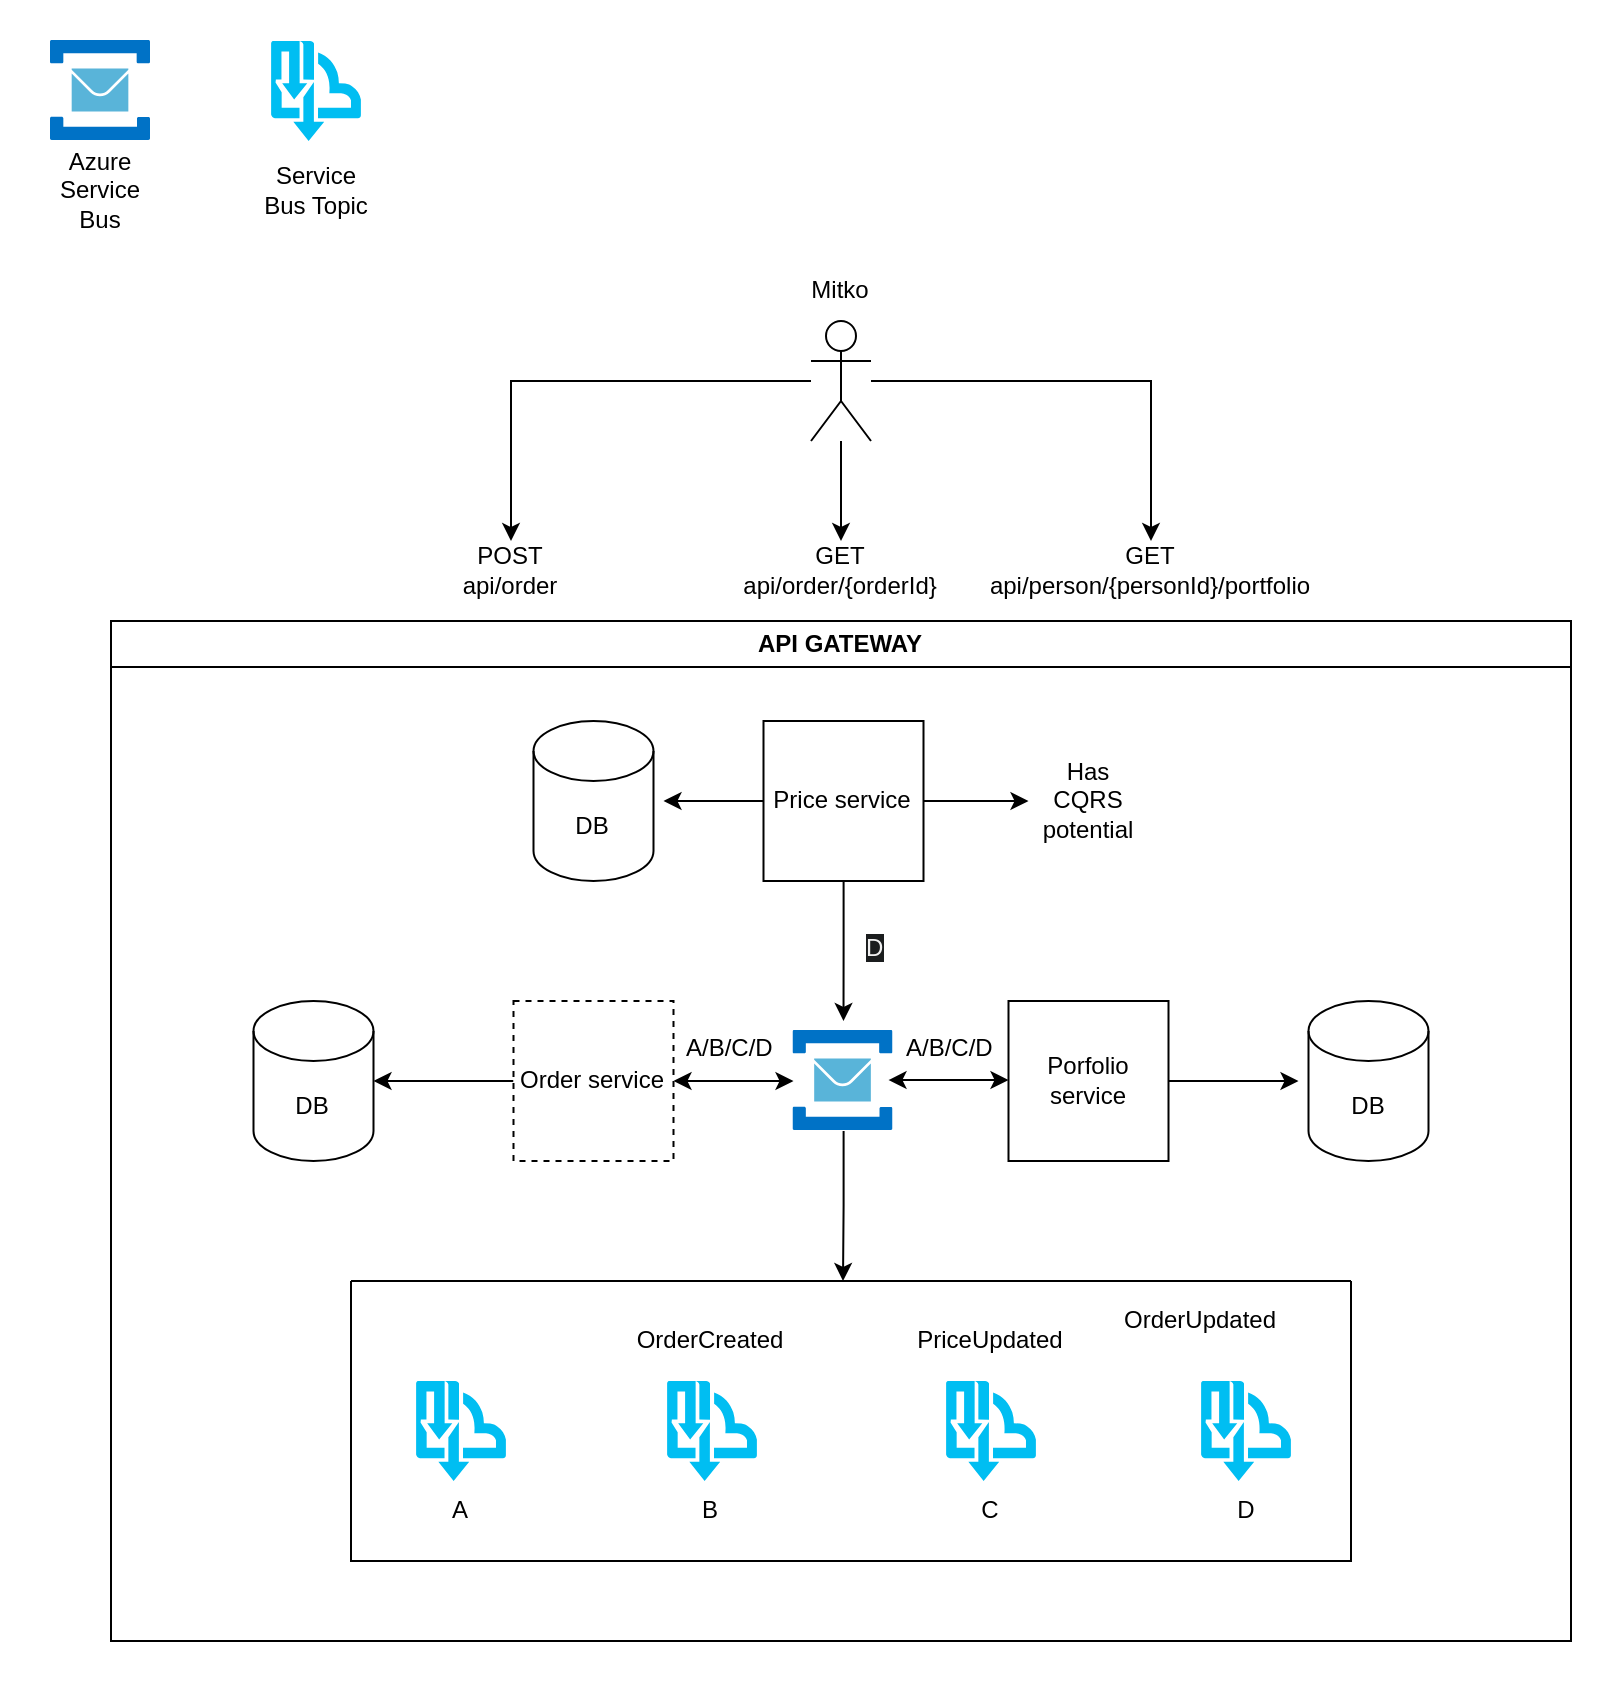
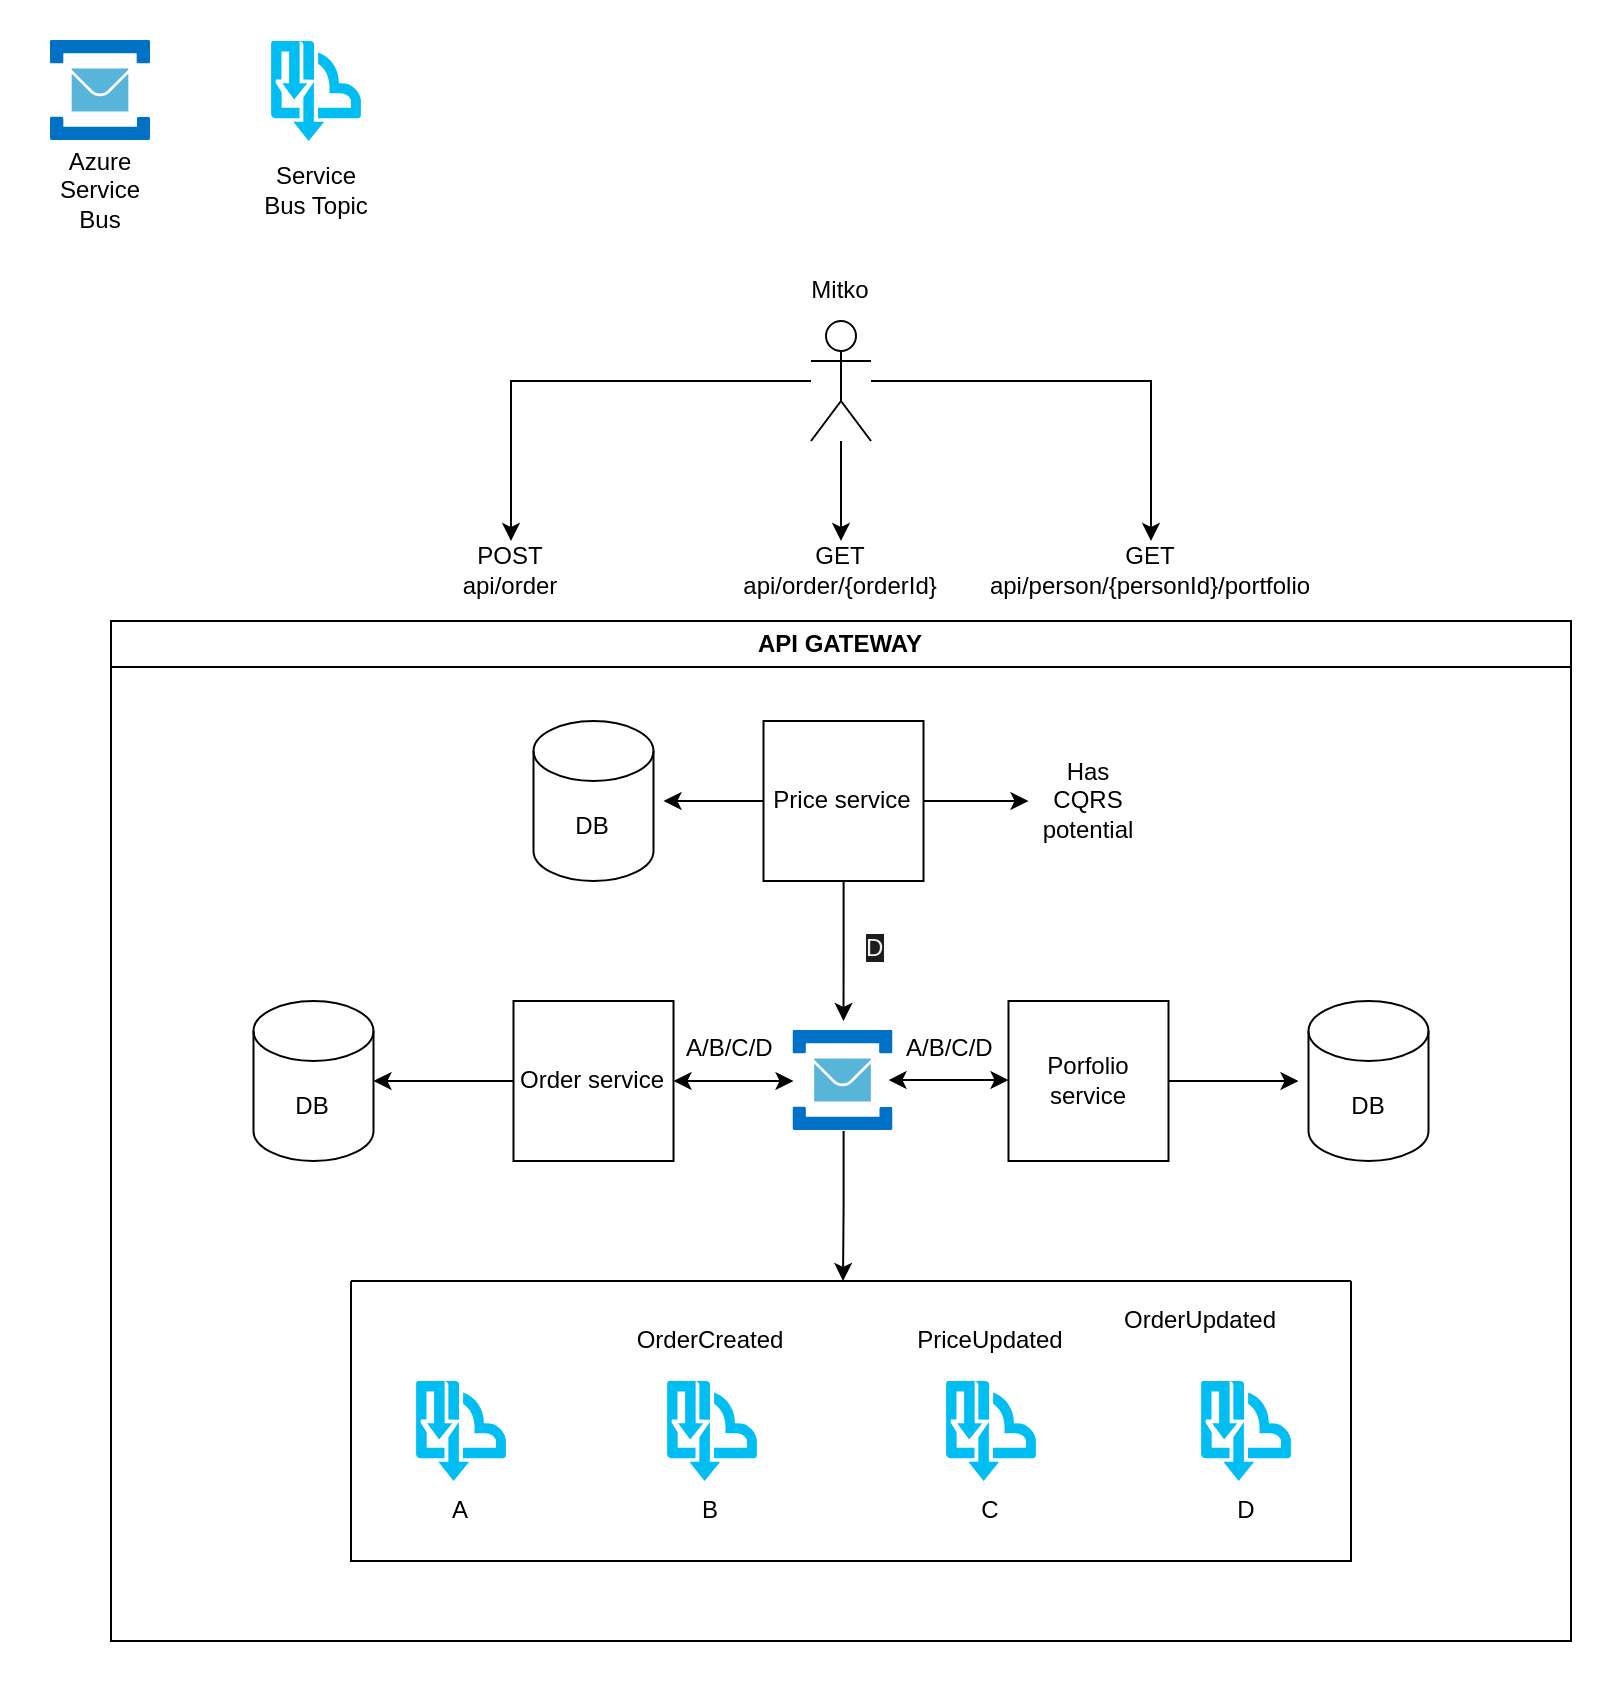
(594, 1081) -> (594, 1081)
